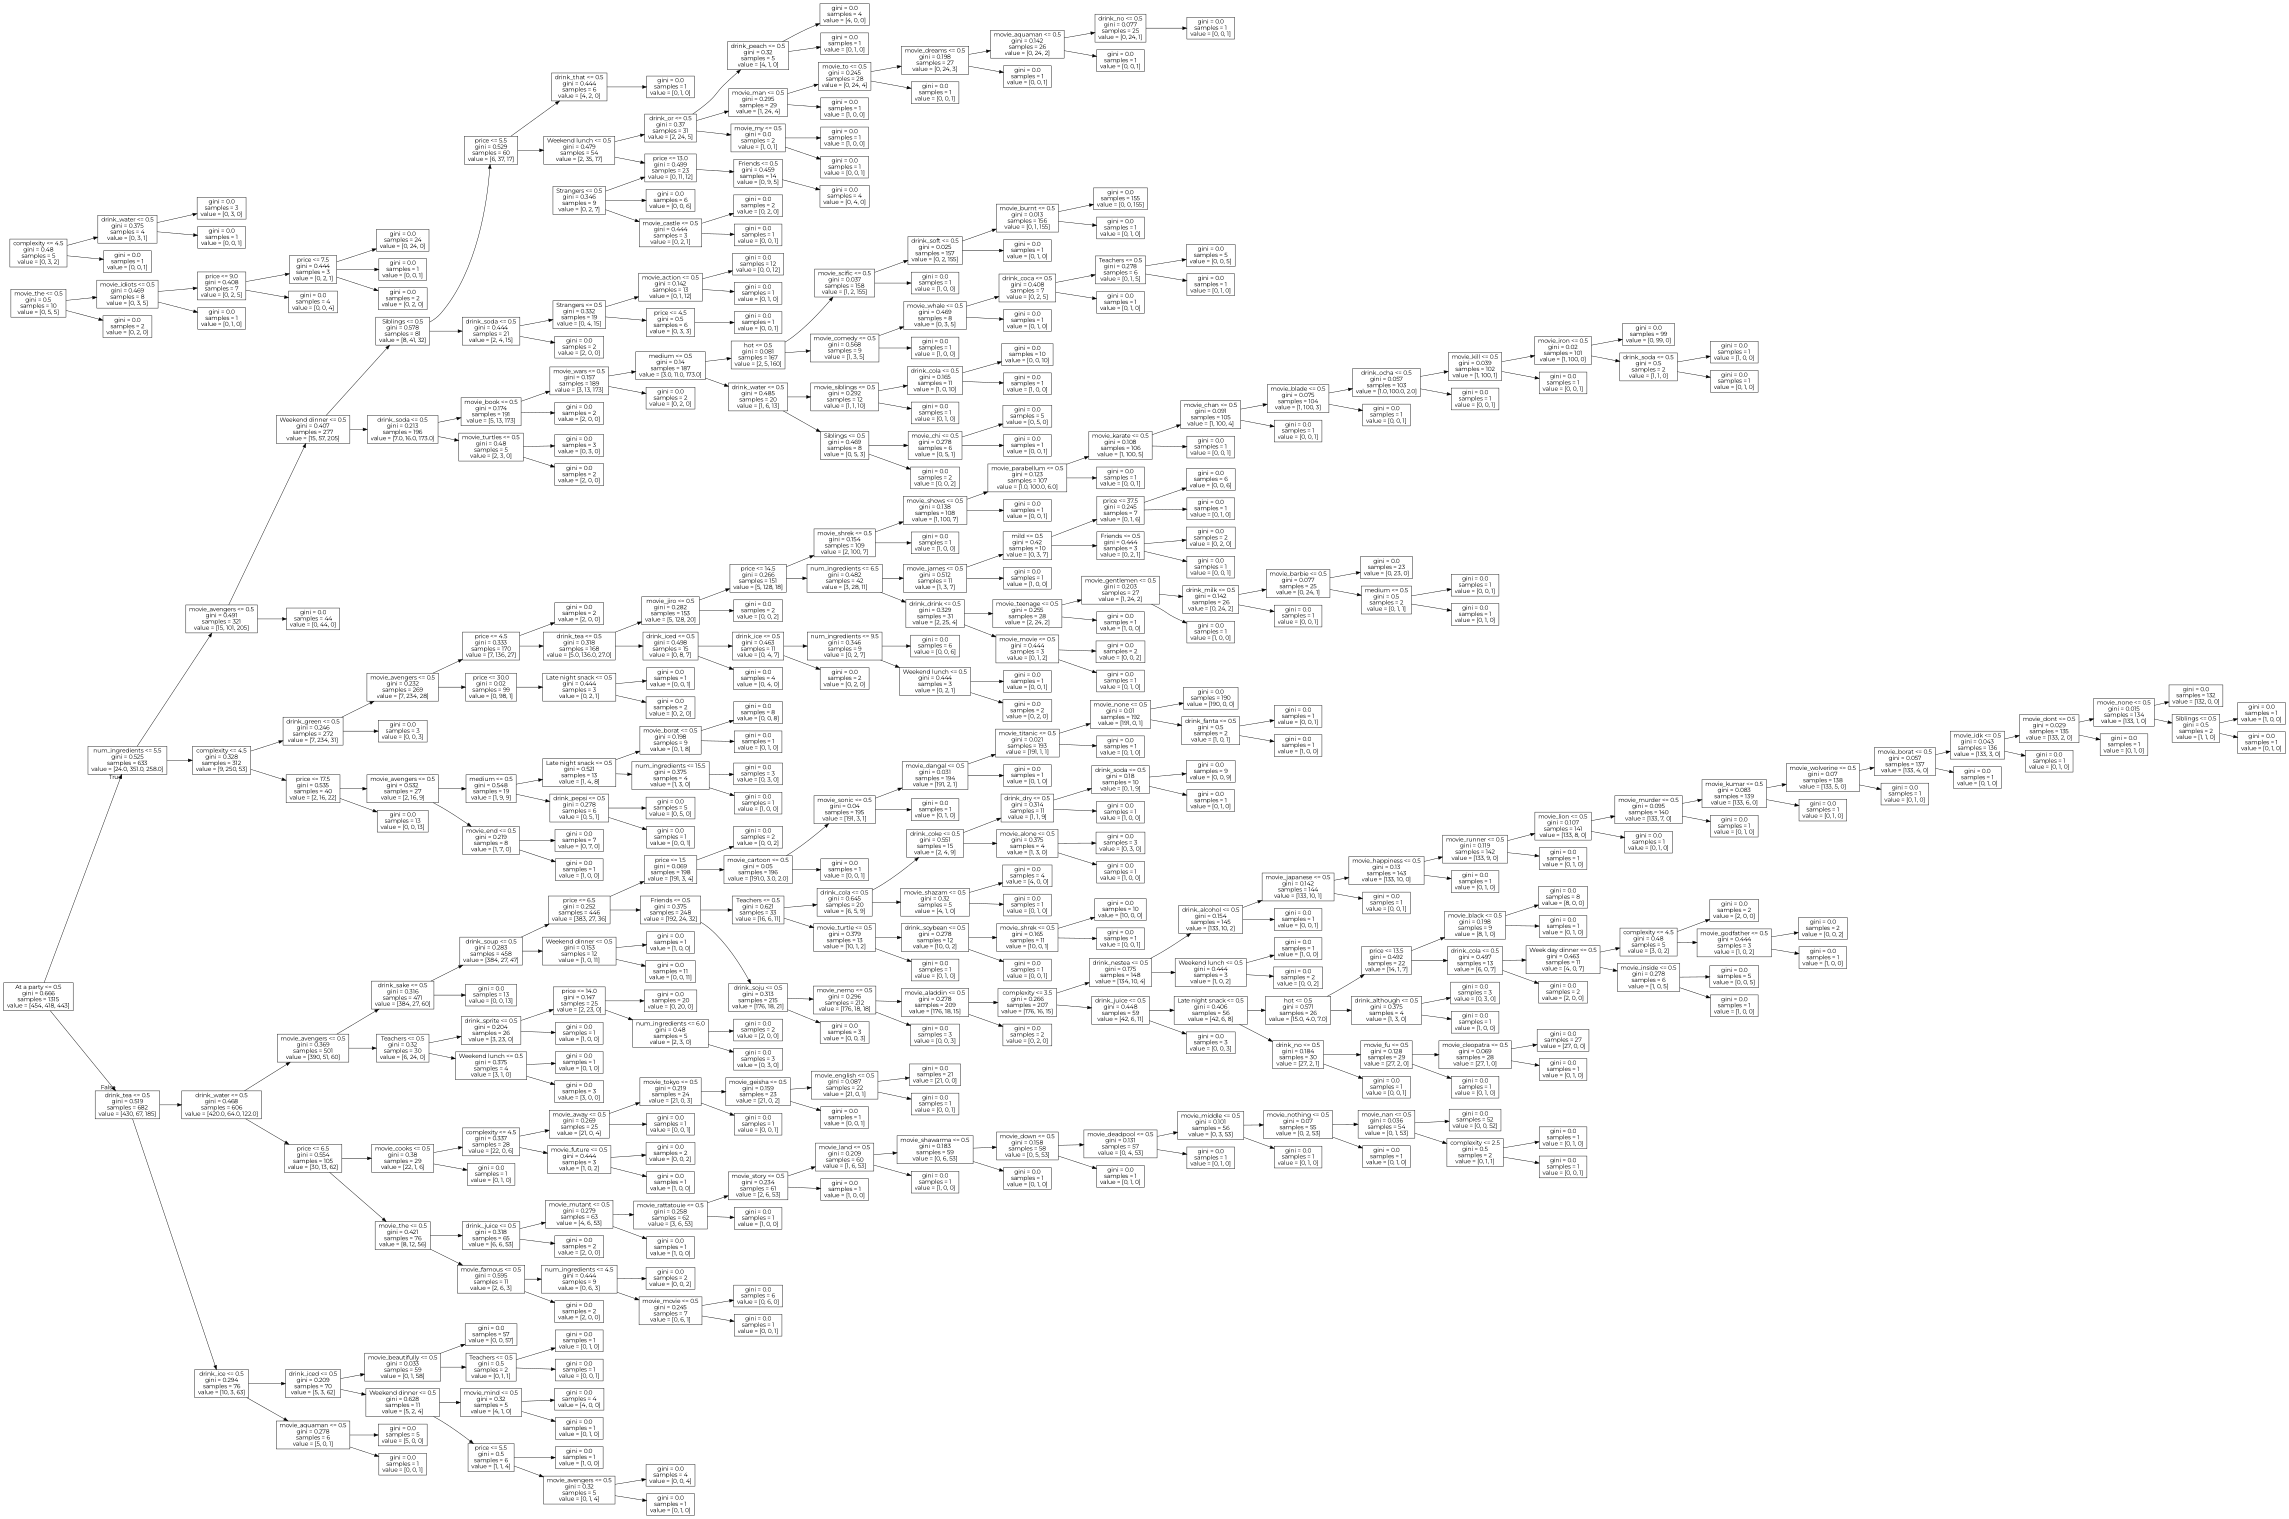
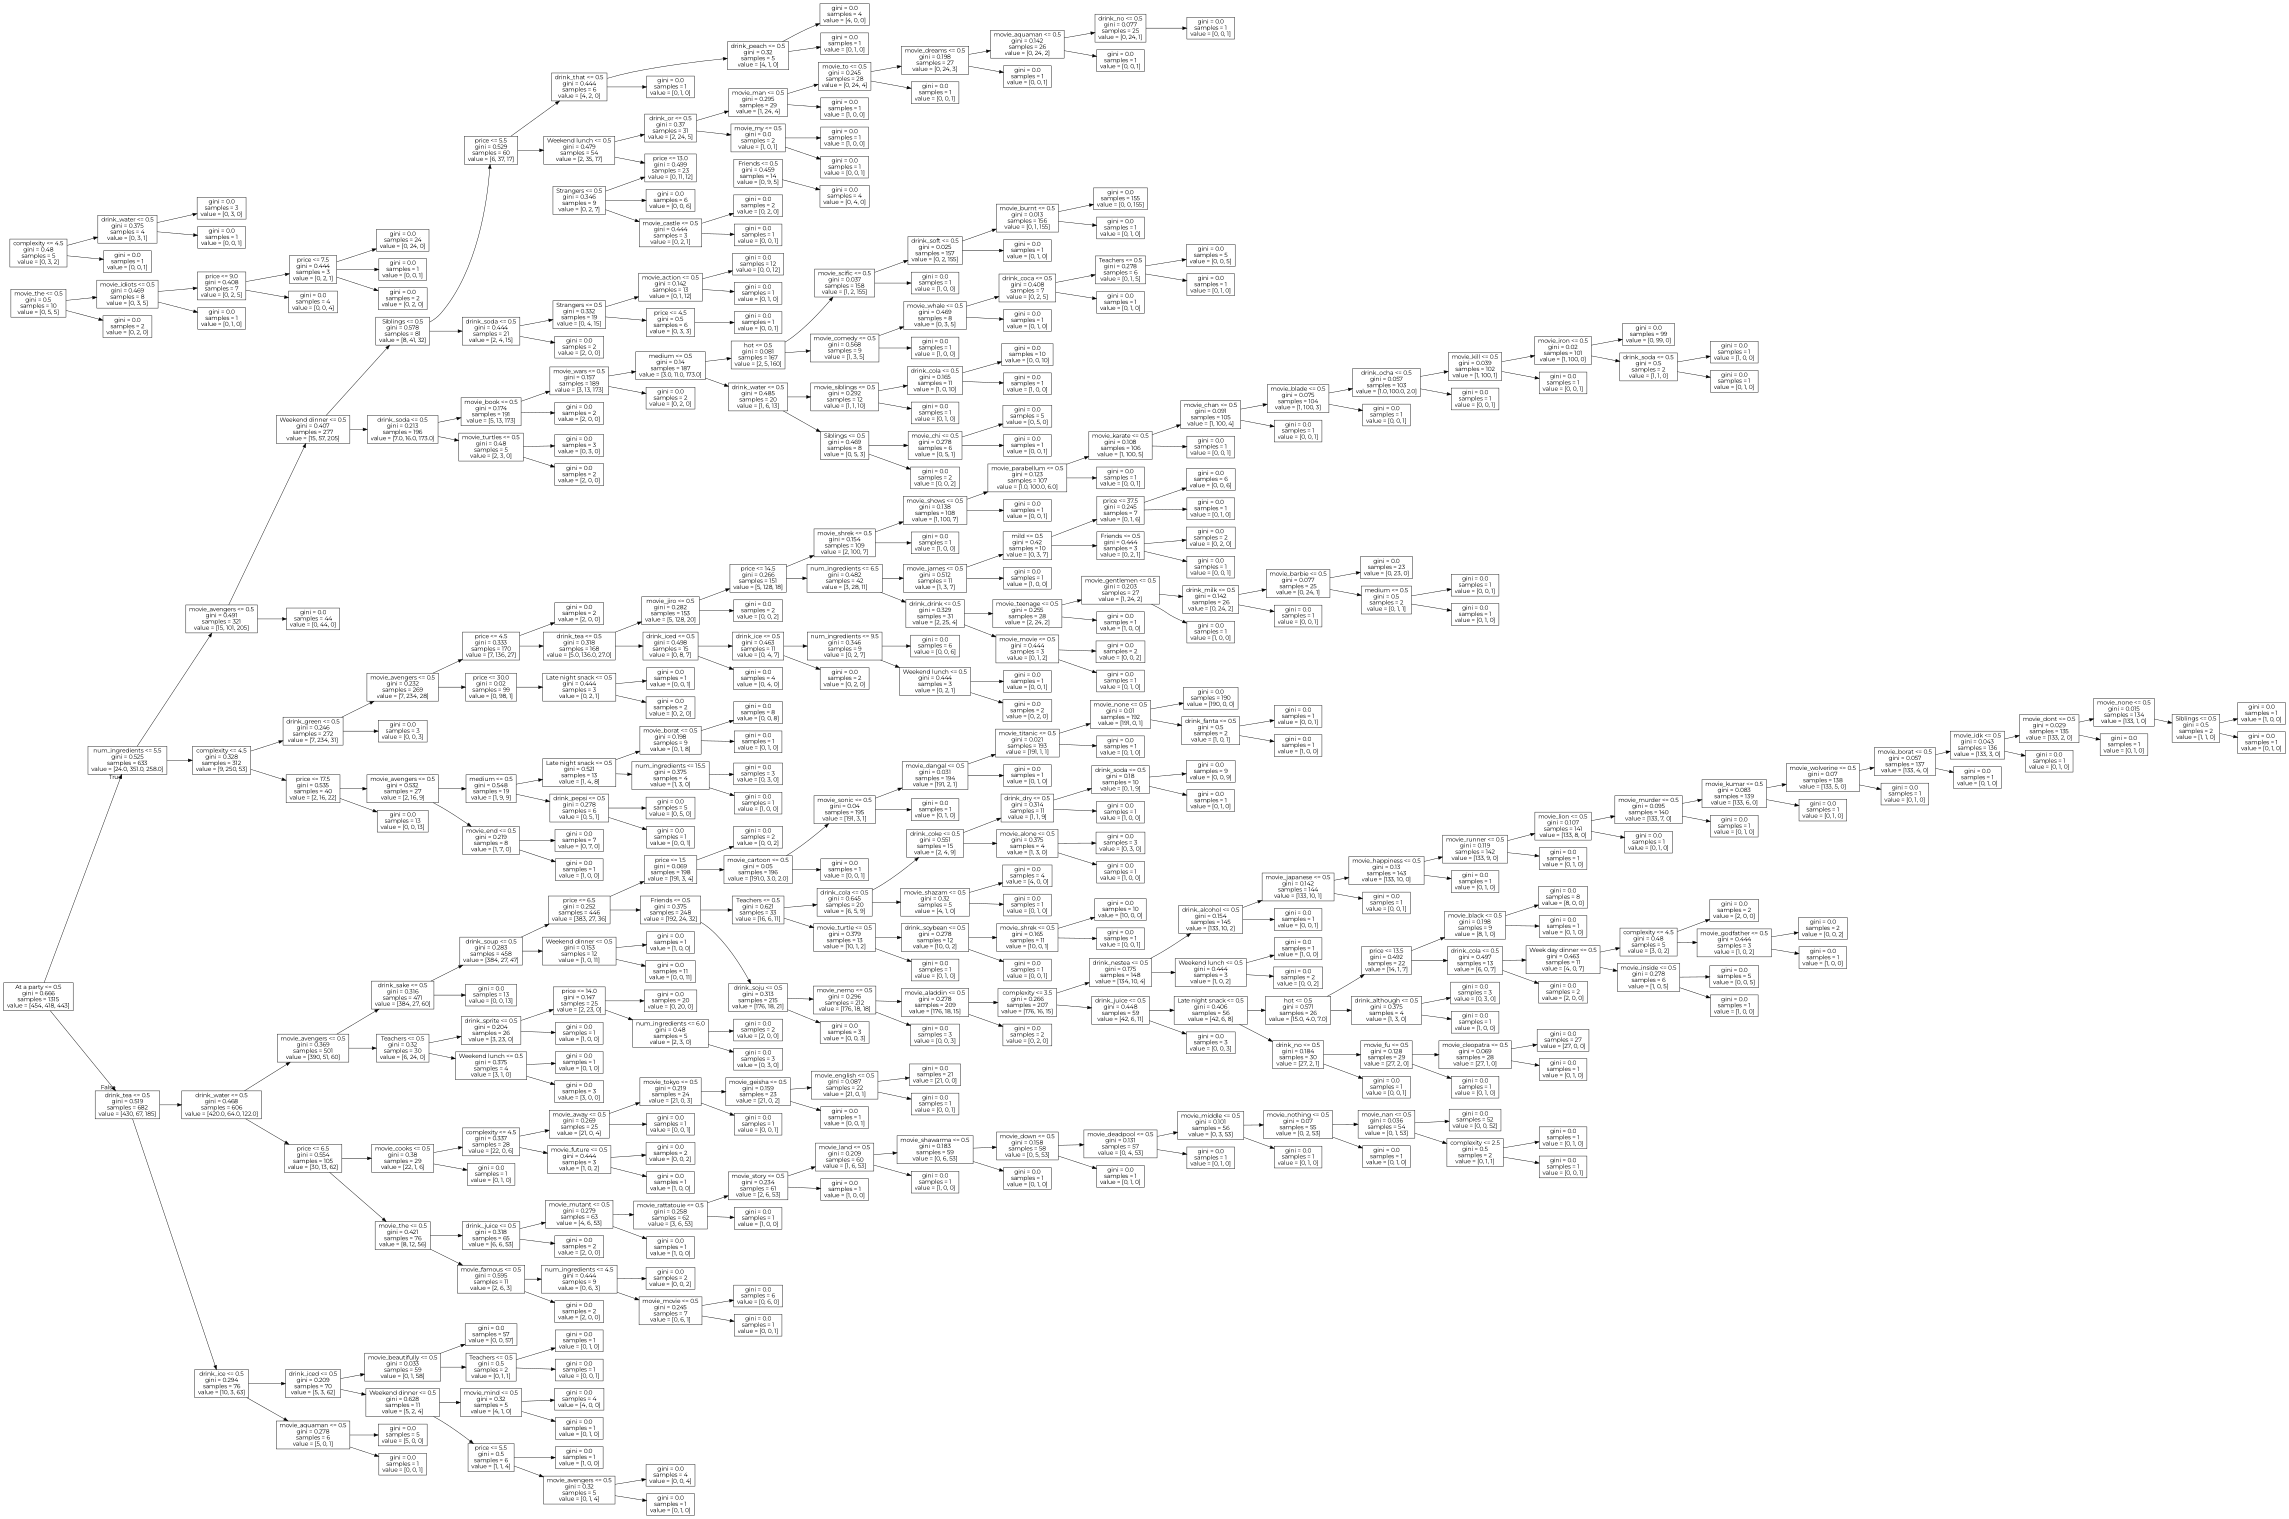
(716, 94) -> (665, 66)
(713, 171) -> none
(2196, 696) -> none
